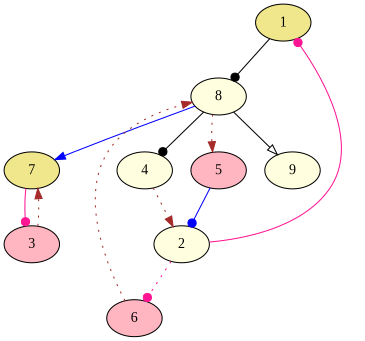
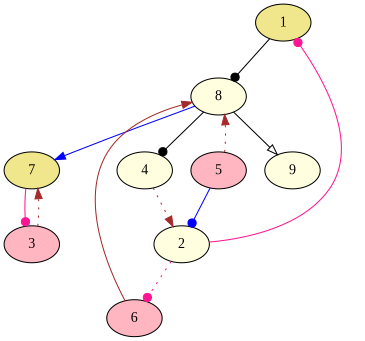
(212, 128) -> (225, 138)
(97, 183) -> (97, 183)
